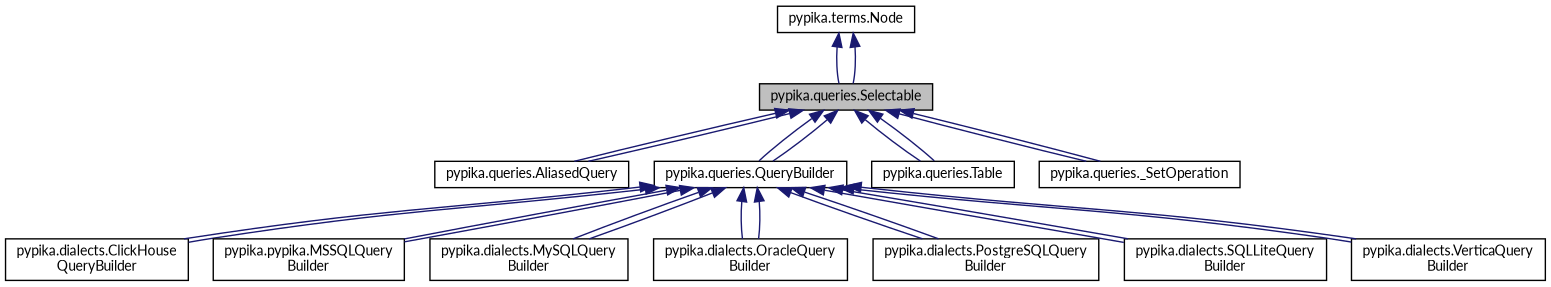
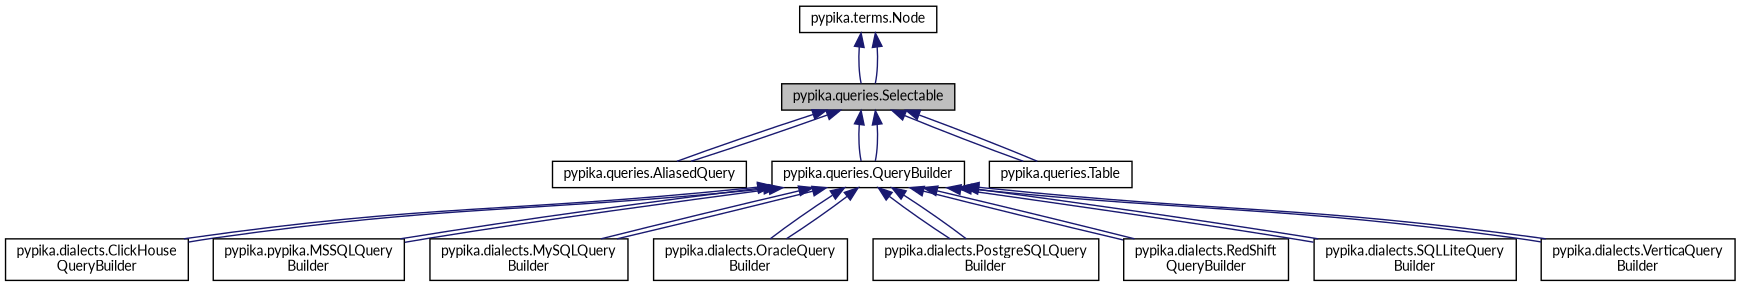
(1140, 174) -> none
none -> (1206, 260)
